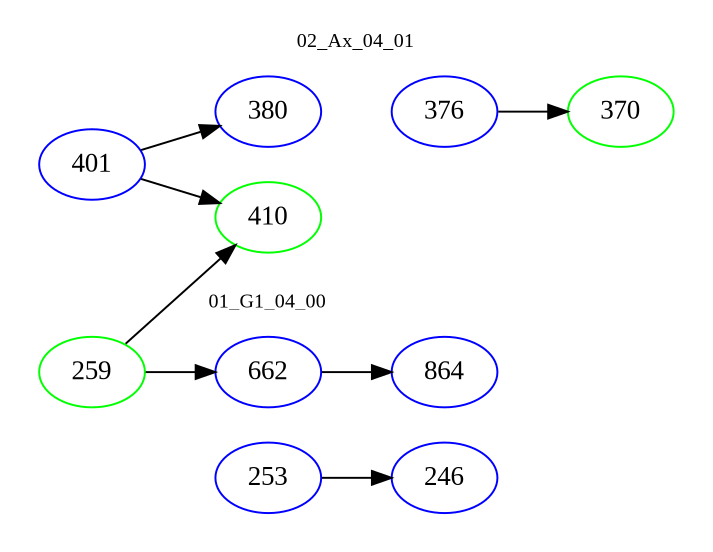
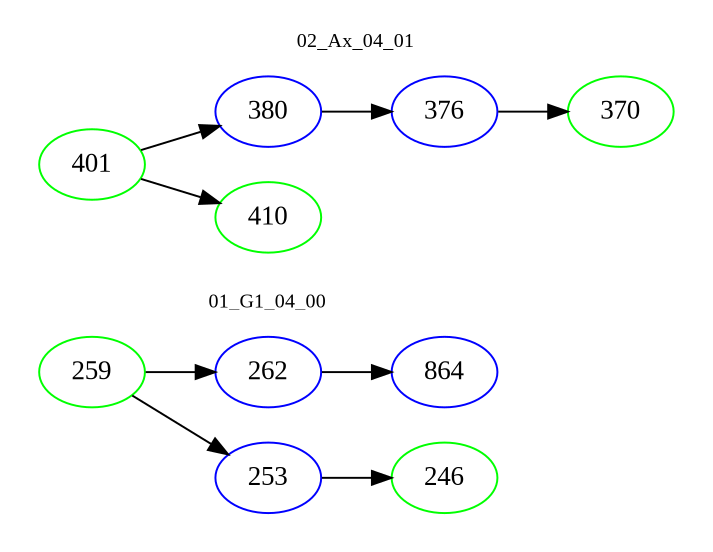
none -> (347, 112)
(92, 164) -> (92, 164)
(173, 301) -> (172, 420)
(268, 372) -> (268, 372)
(445, 478) -> (445, 478)
